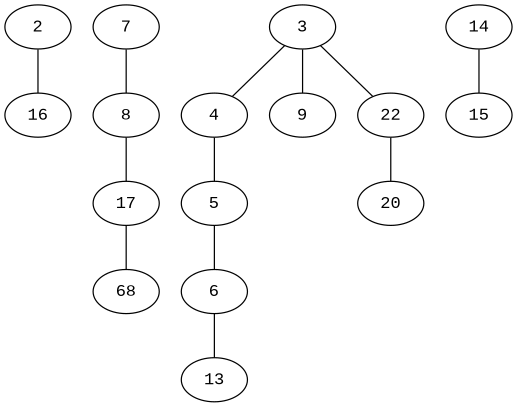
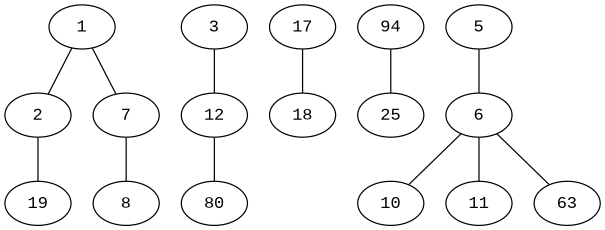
none -> (82, 27)
(479, 27) -> (391, 27)
(38, 115) -> (38, 203)
(214, 115) -> none
(303, 115) -> none
(391, 115) -> (214, 115)
(479, 115) -> (391, 115)
(126, 159) -> none
none -> (391, 203)
(391, 203) -> (214, 203)
none -> (479, 203)
(126, 292) -> (303, 115)
(214, 380) -> (567, 203)
